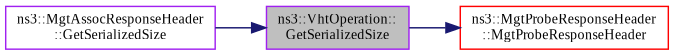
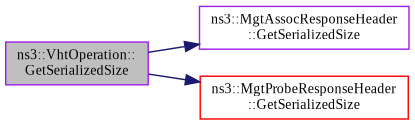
(233, 28) -> (167, 49)
(564, 28) -> (304, 98)
